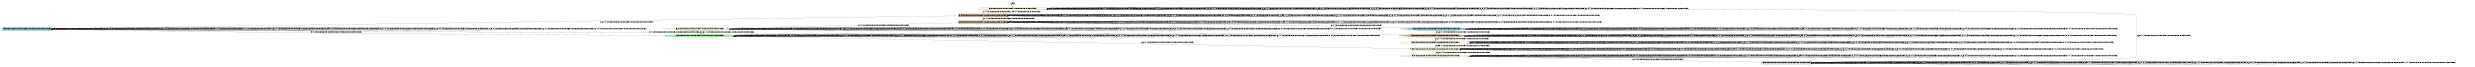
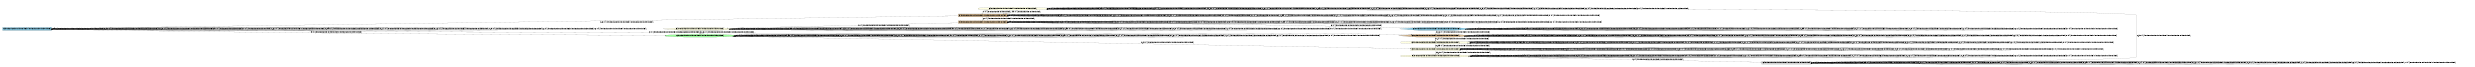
(1013, 3) -> none
